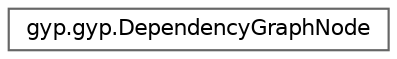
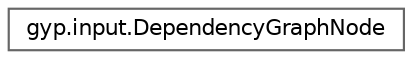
(199, 29) -> (206, 29)
